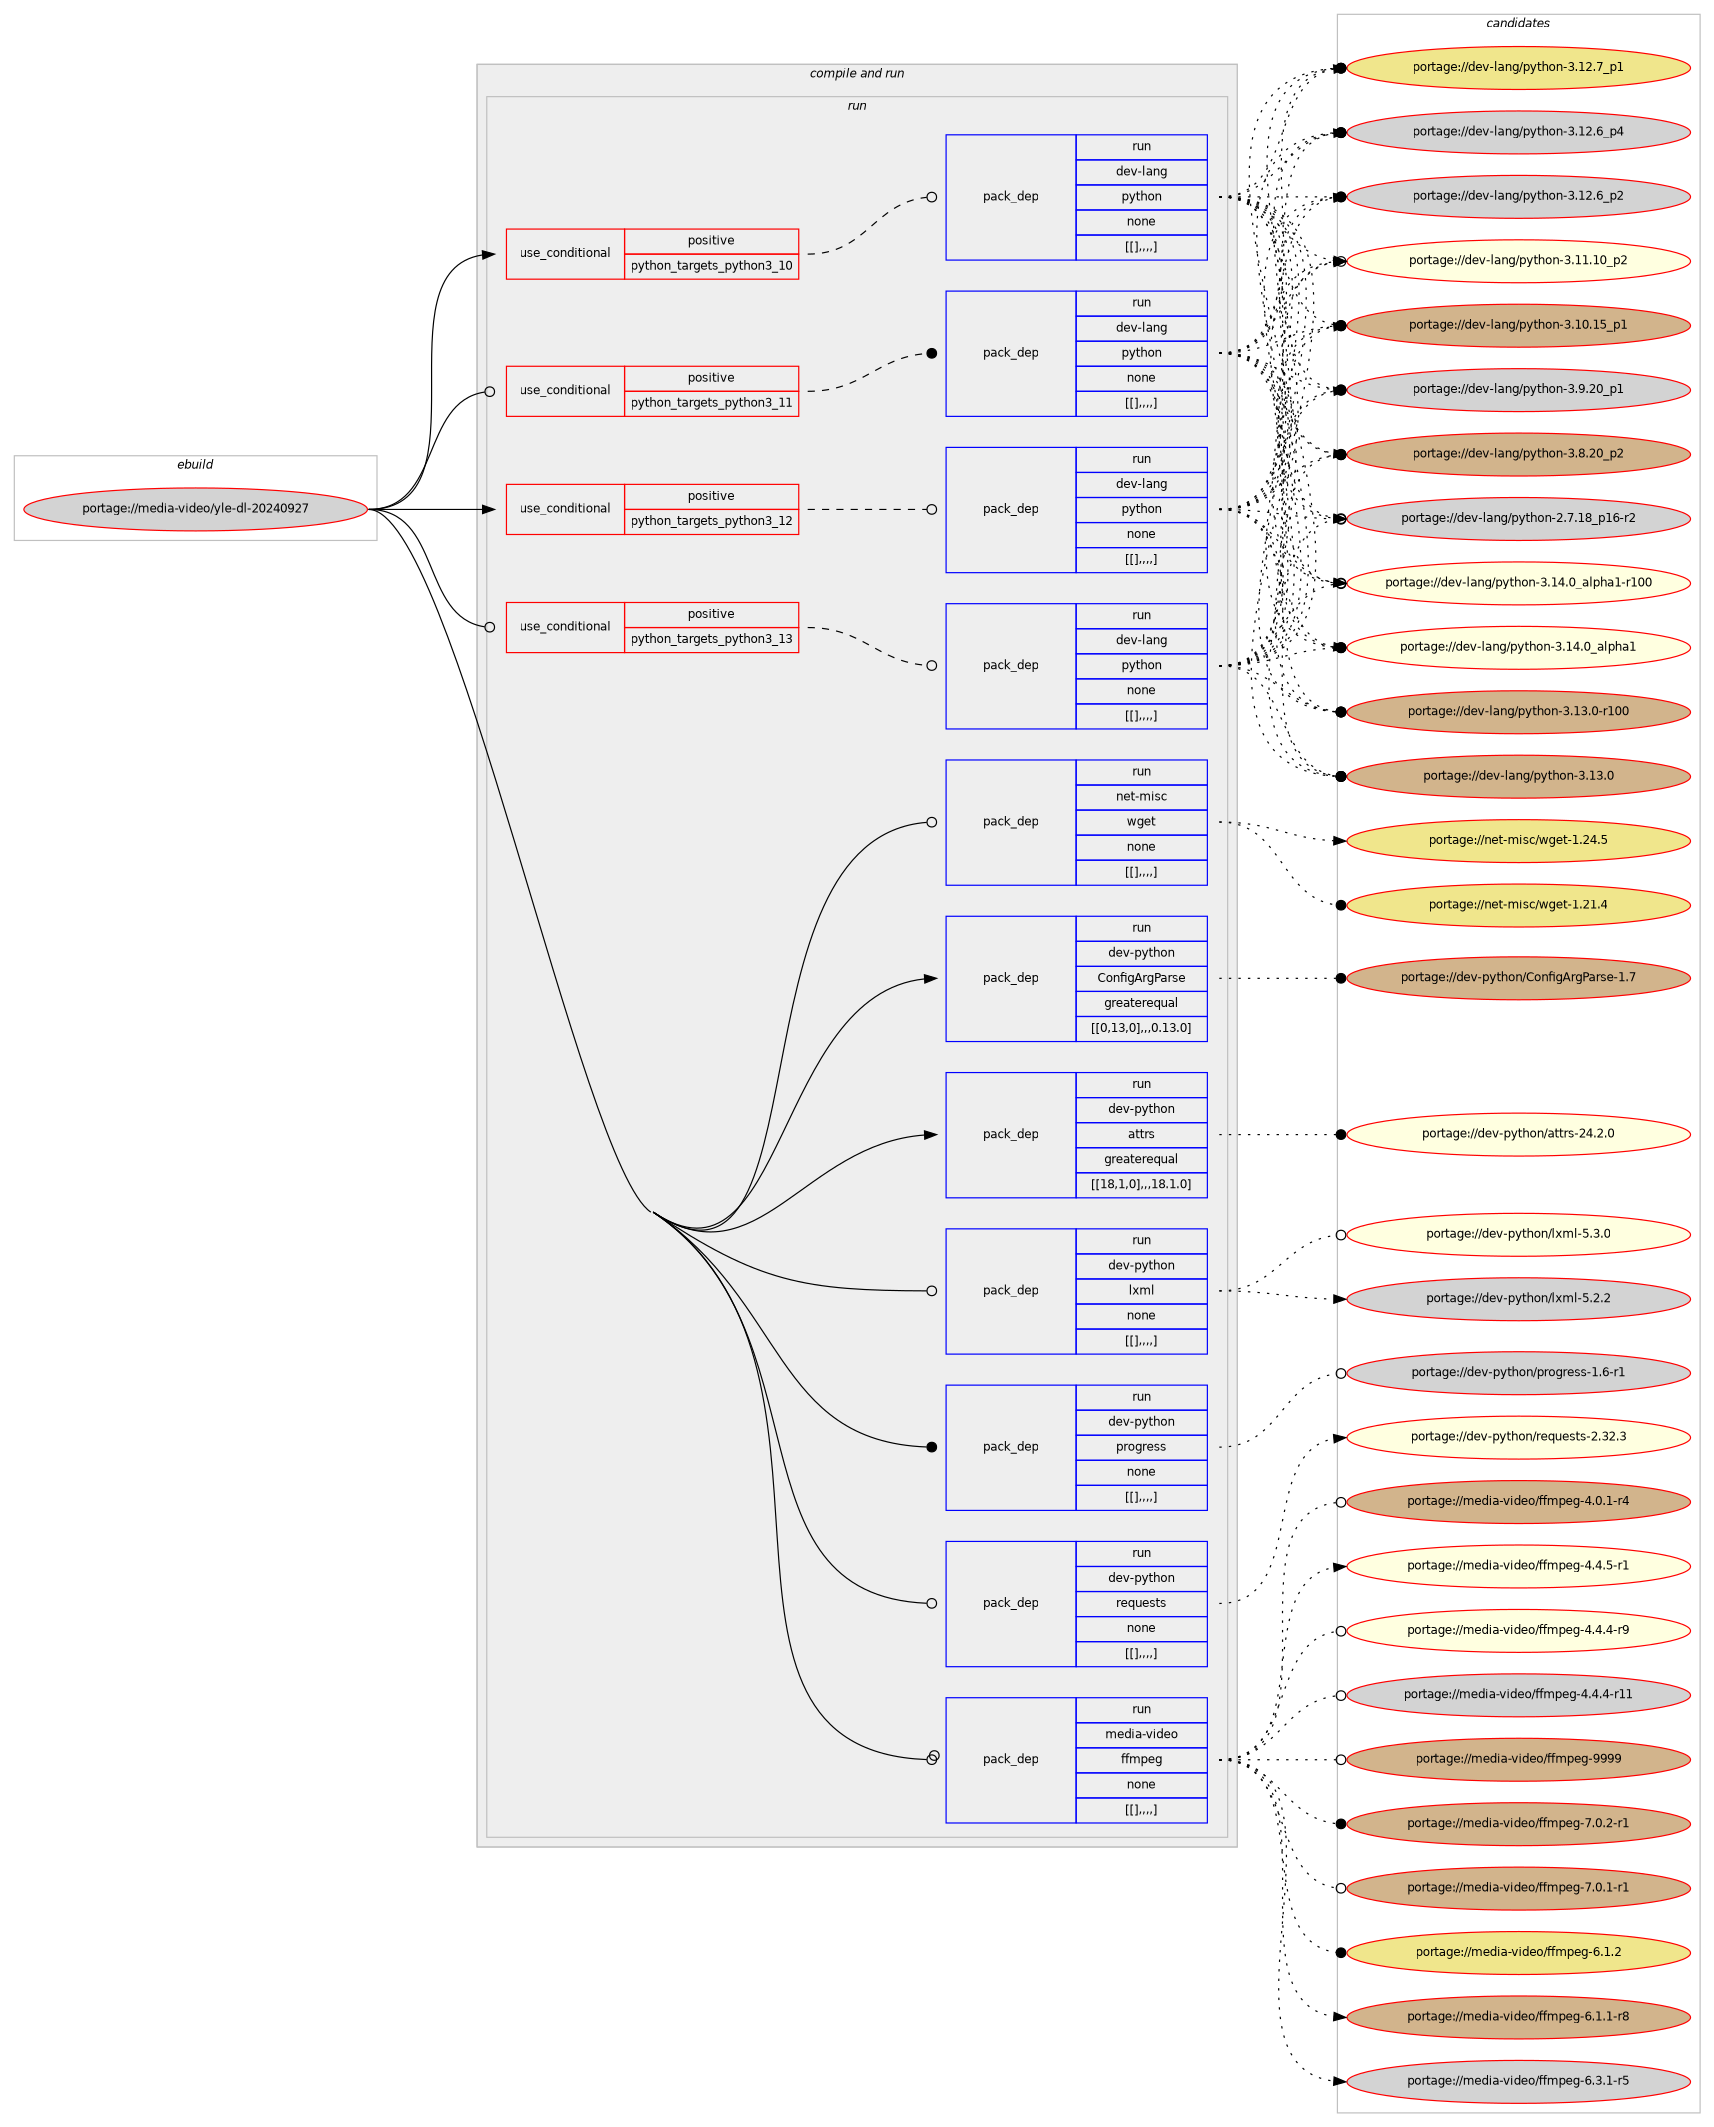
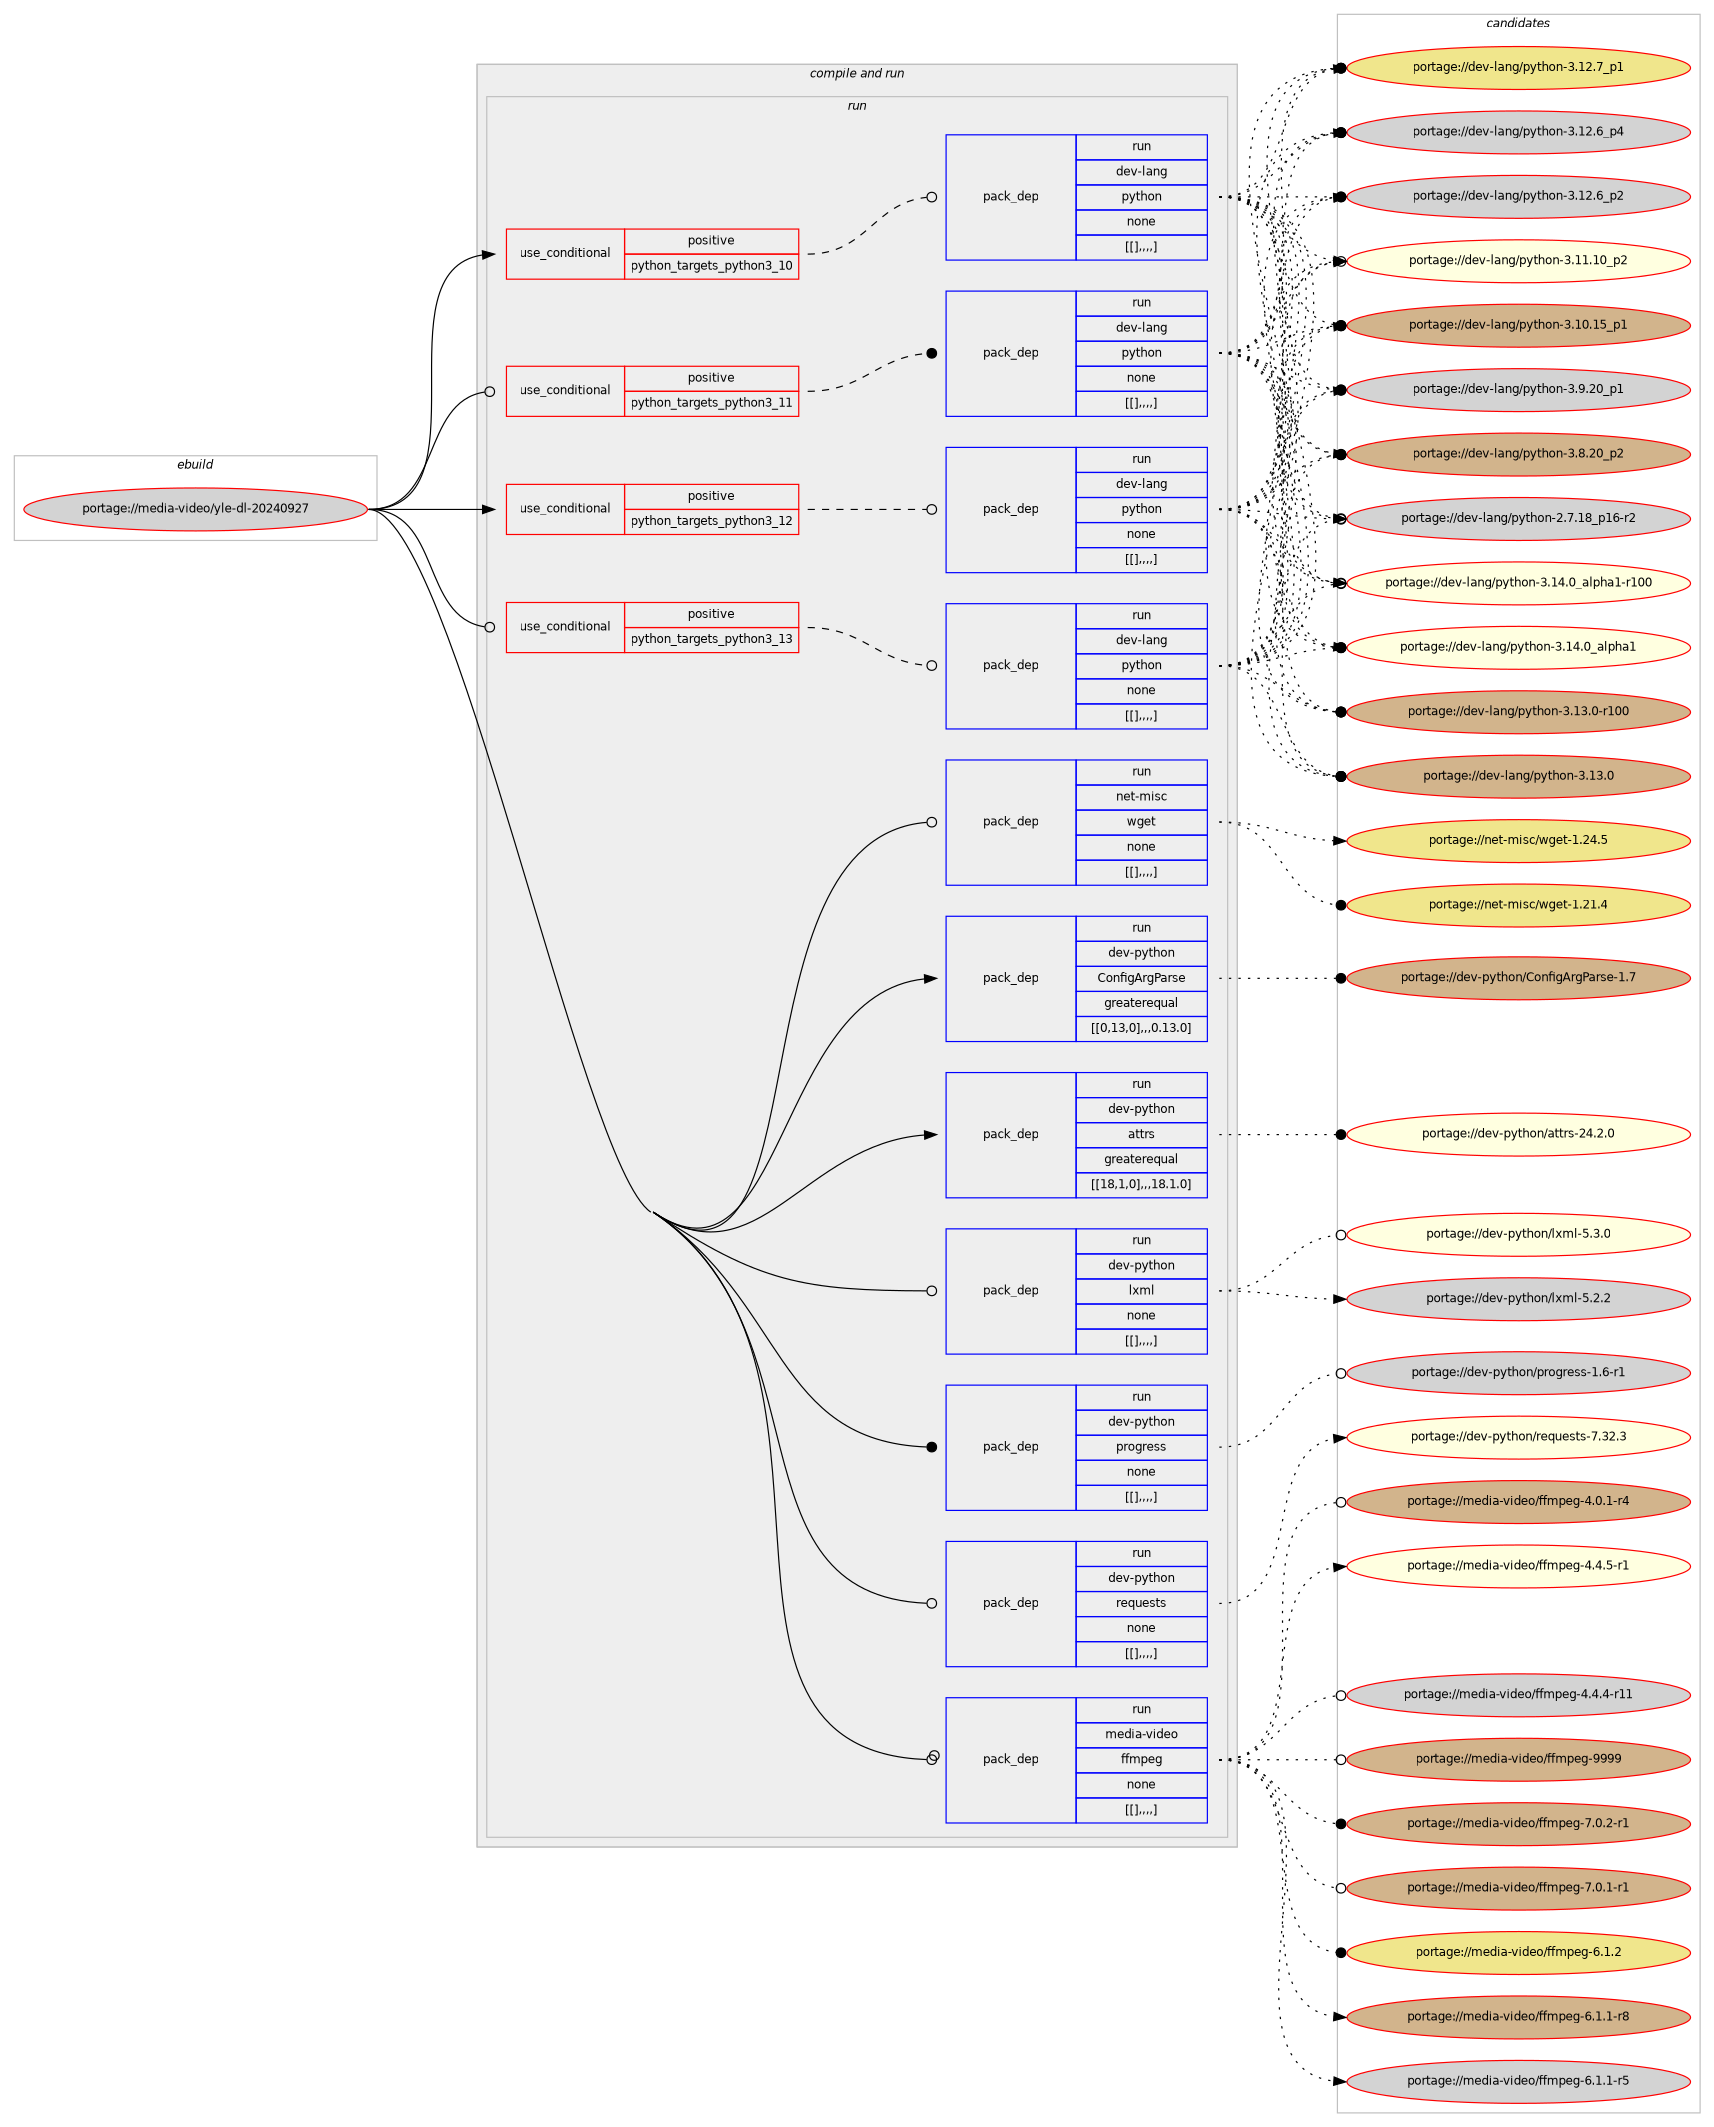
(1519, 1438) -> (1519, 1438)
(1519, 1631) -> none
(1519, 2082) -> (1519, 2082)
